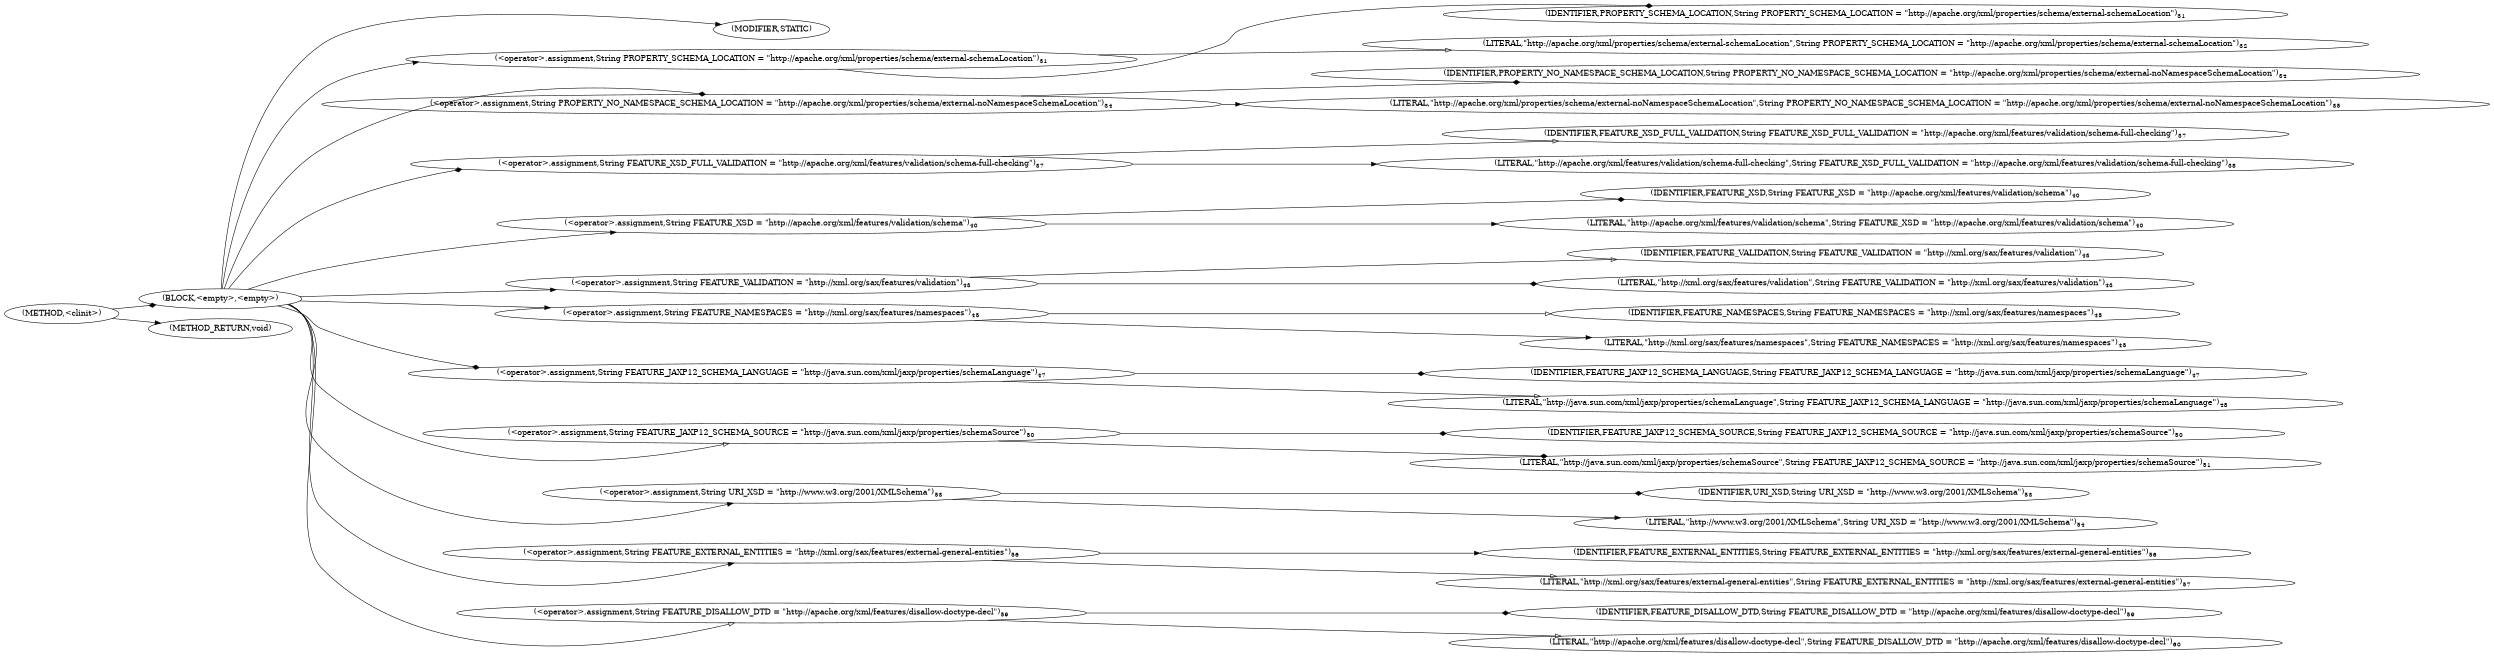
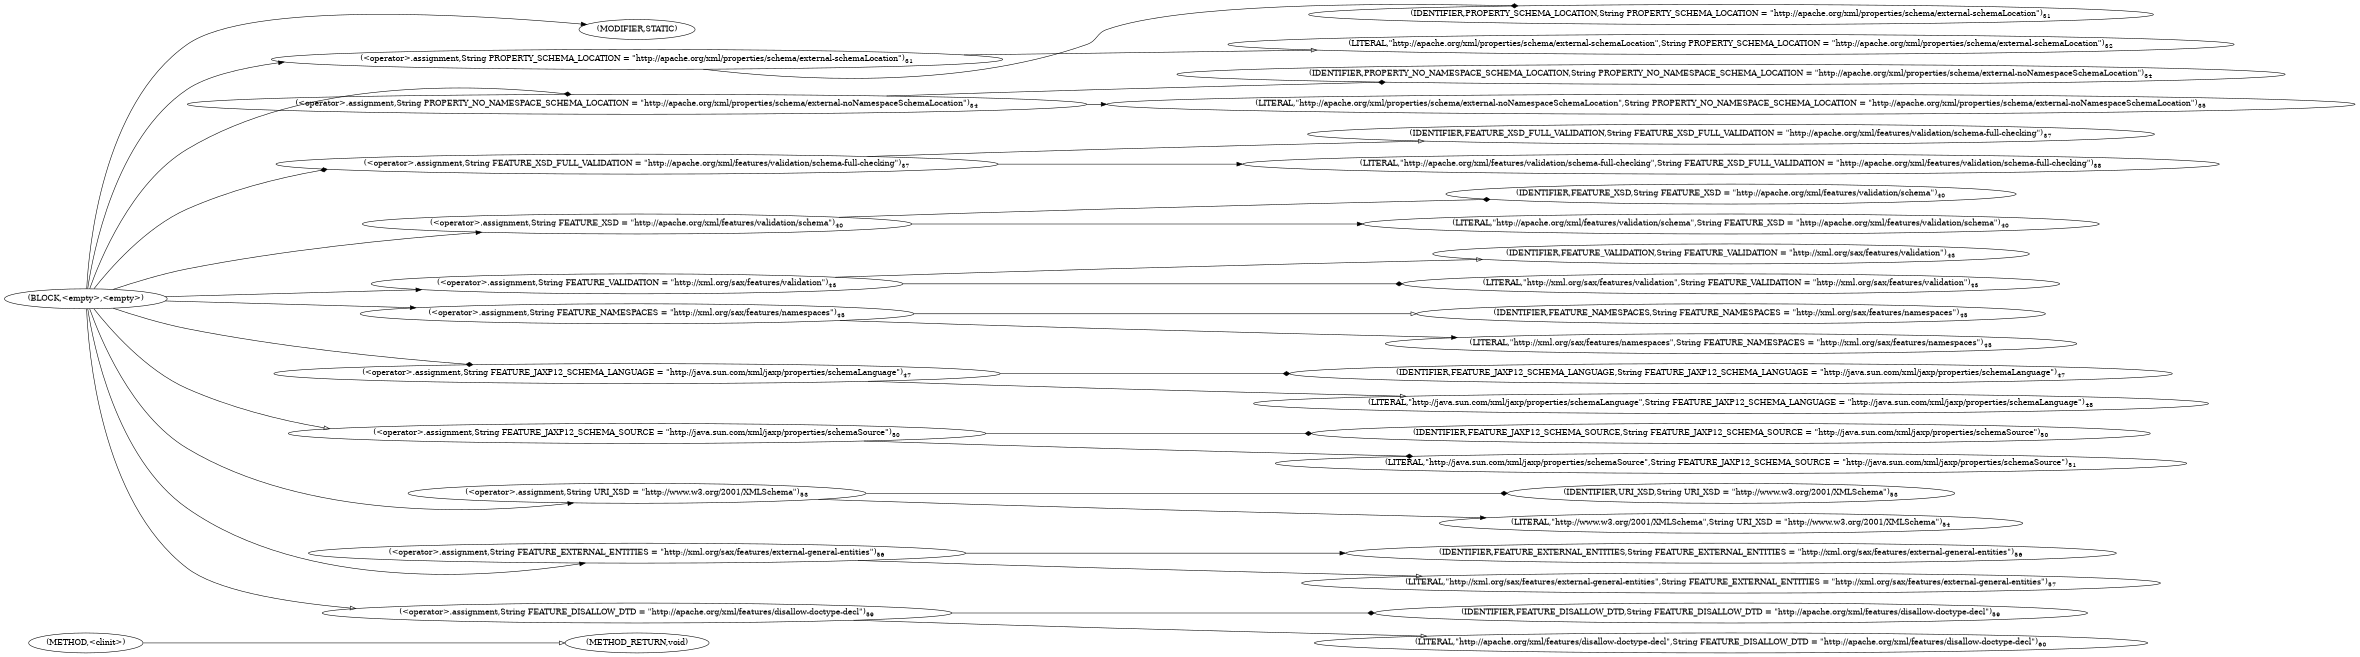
(131, 307) -> none
(134, 321) -> (351, 643)
